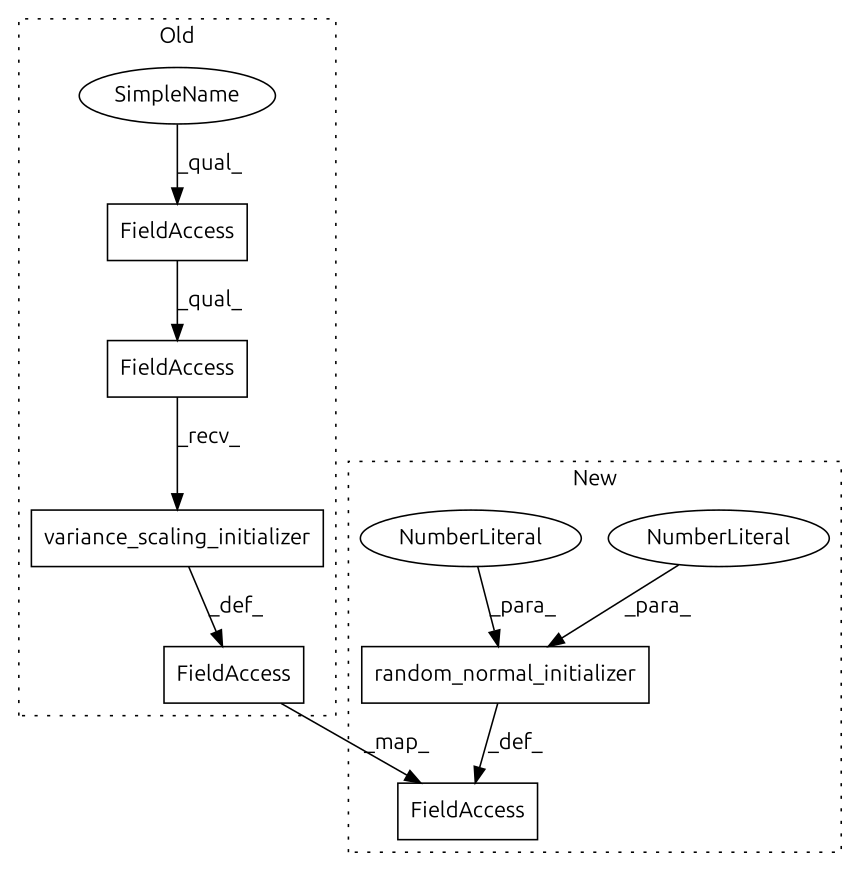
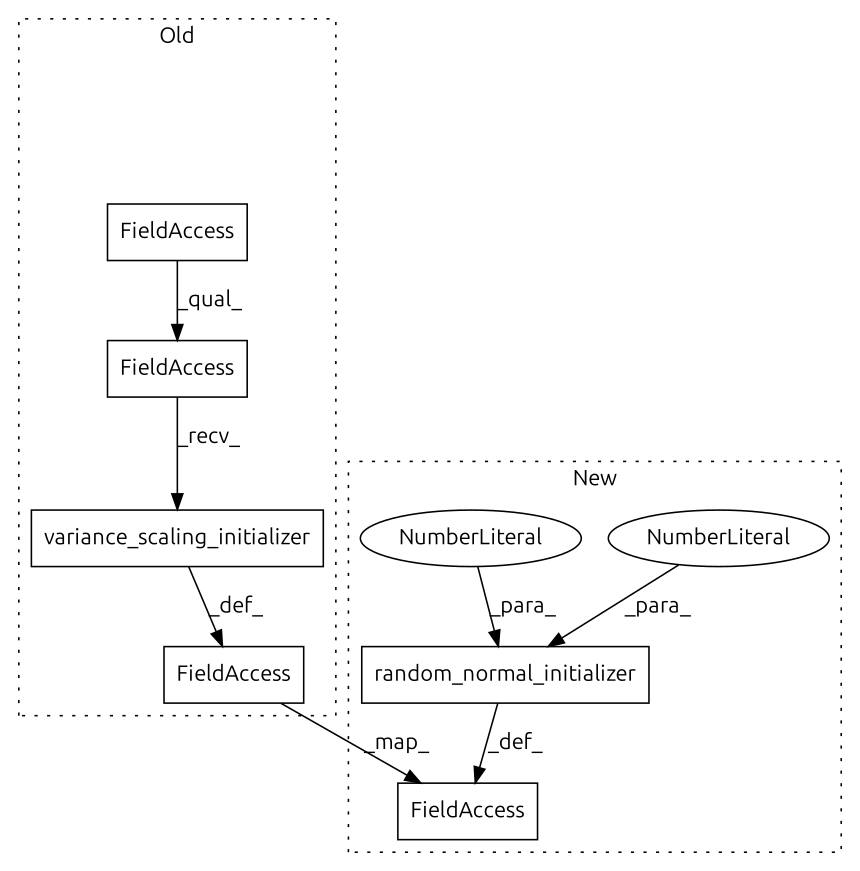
(177, 96) -> none
